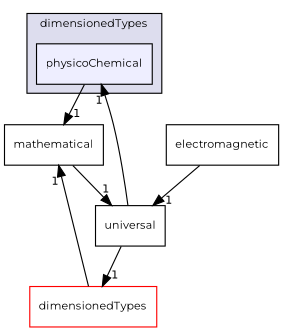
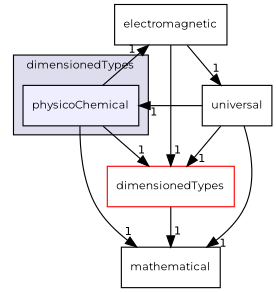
none -> (121, 69)
none -> (171, 97)
none -> (122, 142)
(88, 181) -> (250, 189)
